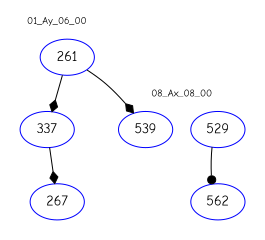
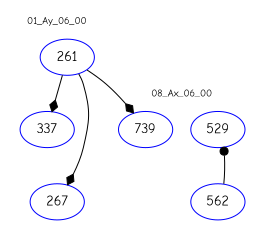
(182, 94) -> (182, 94)
(146, 130) -> (146, 130)
(51, 159) -> (88, 124)
(211, 161) -> (225, 170)
